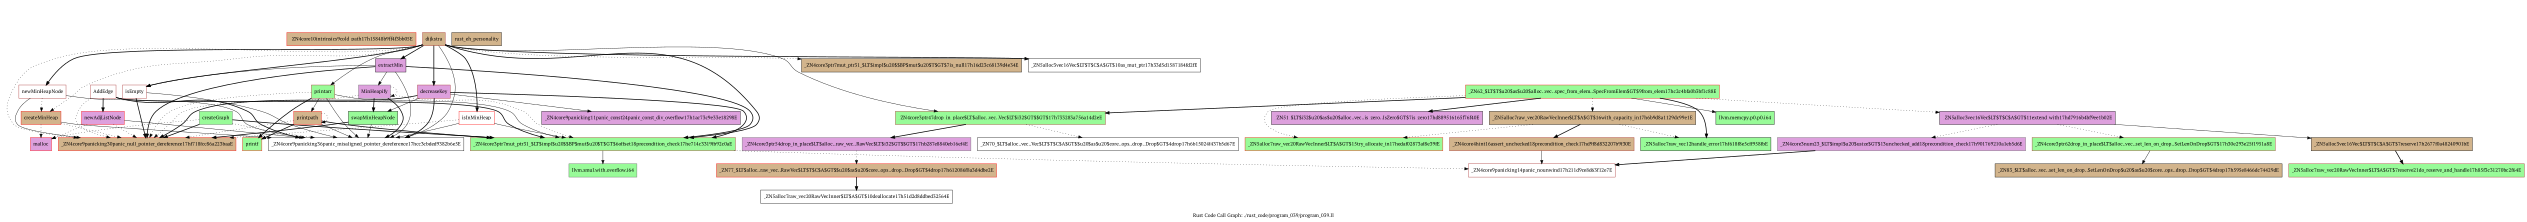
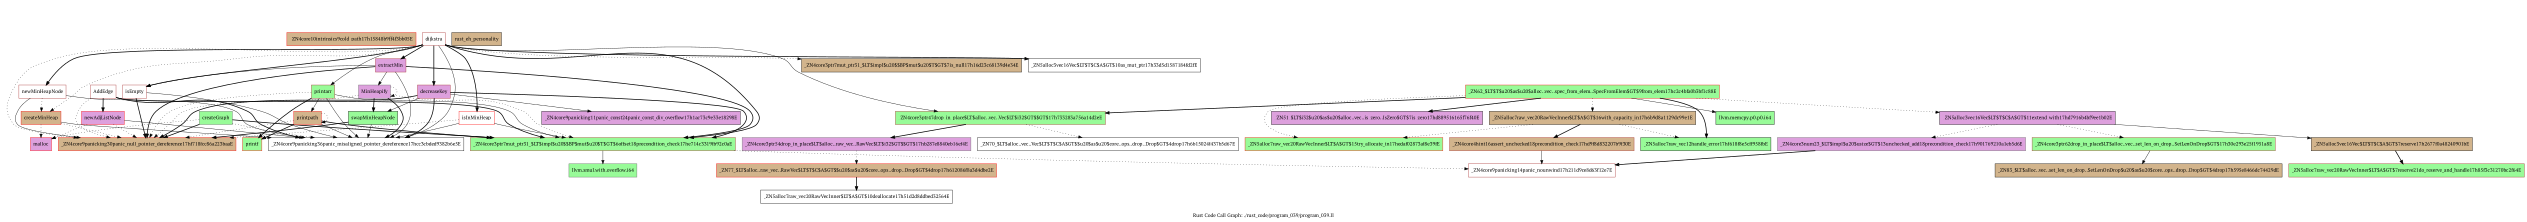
(434, 39) -> (434, 39)
(391, 65) -> (391, 65)
